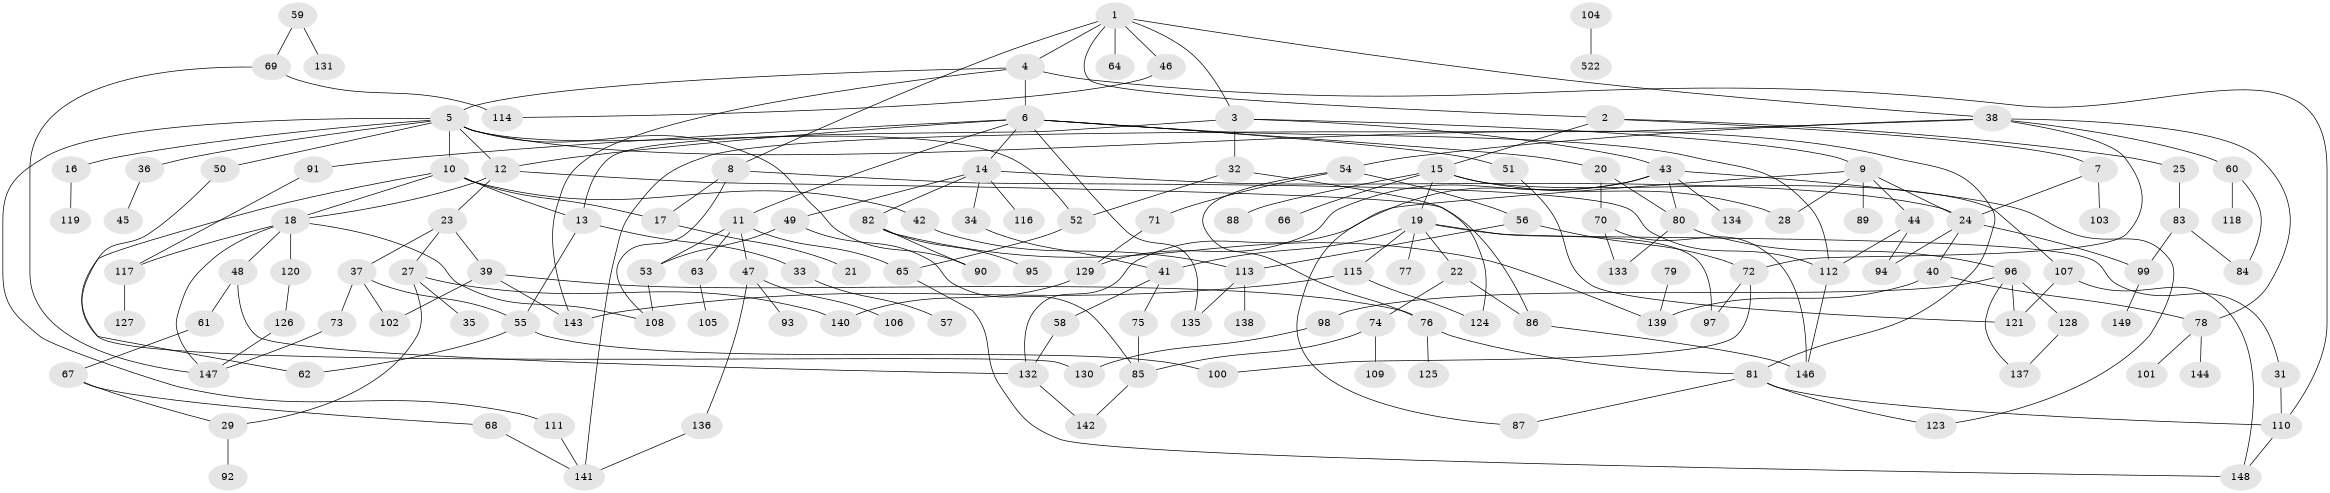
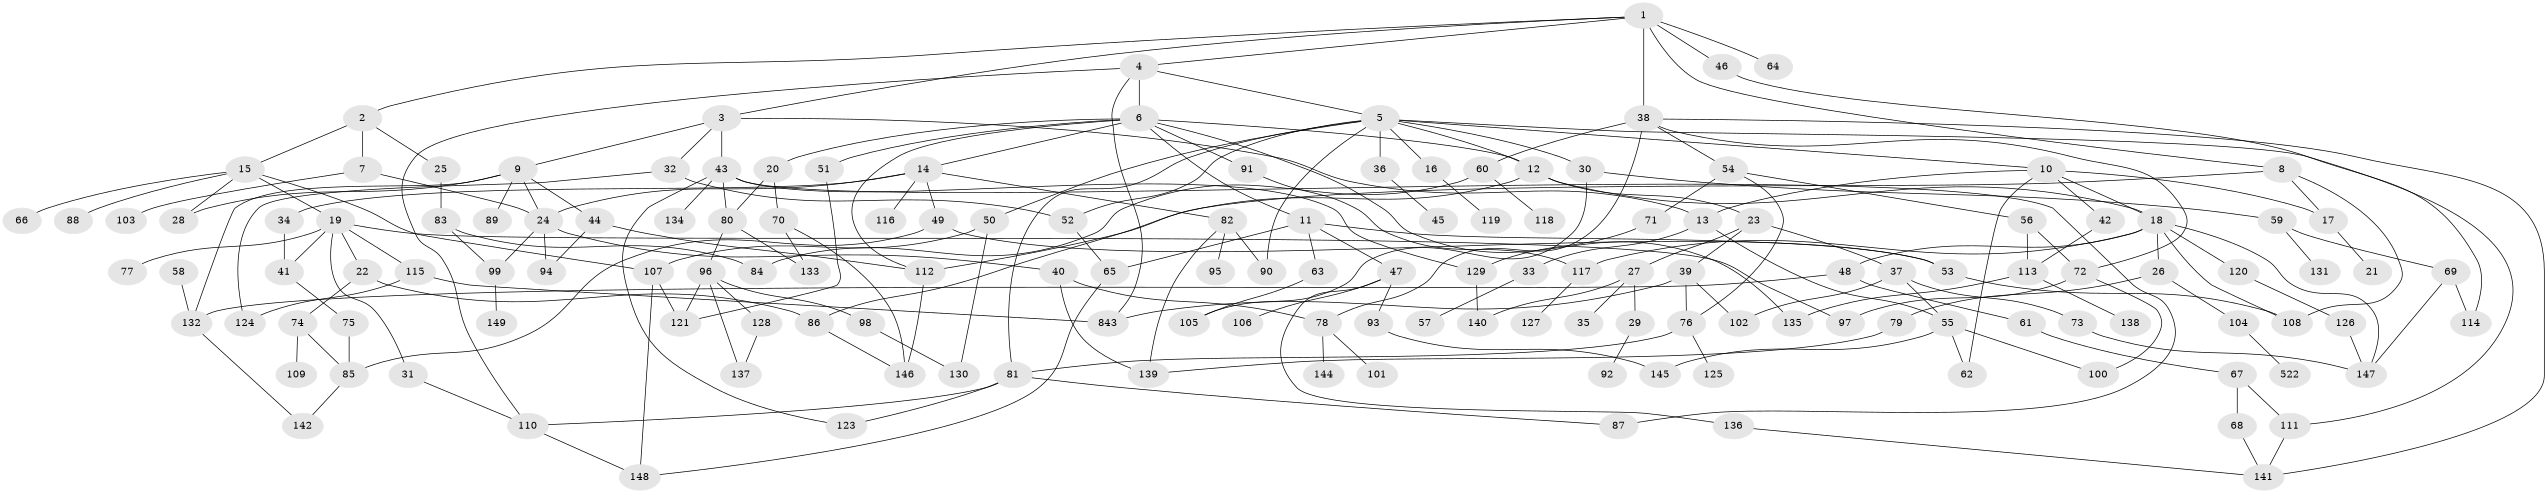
none -> (1585, 170)
none -> (822, 247)
none -> (2159, 272)
(1109, 300) -> none
(574, 323) -> (1108, 323)
none -> (1660, 375)
(147, 403) -> (2264, 400)
